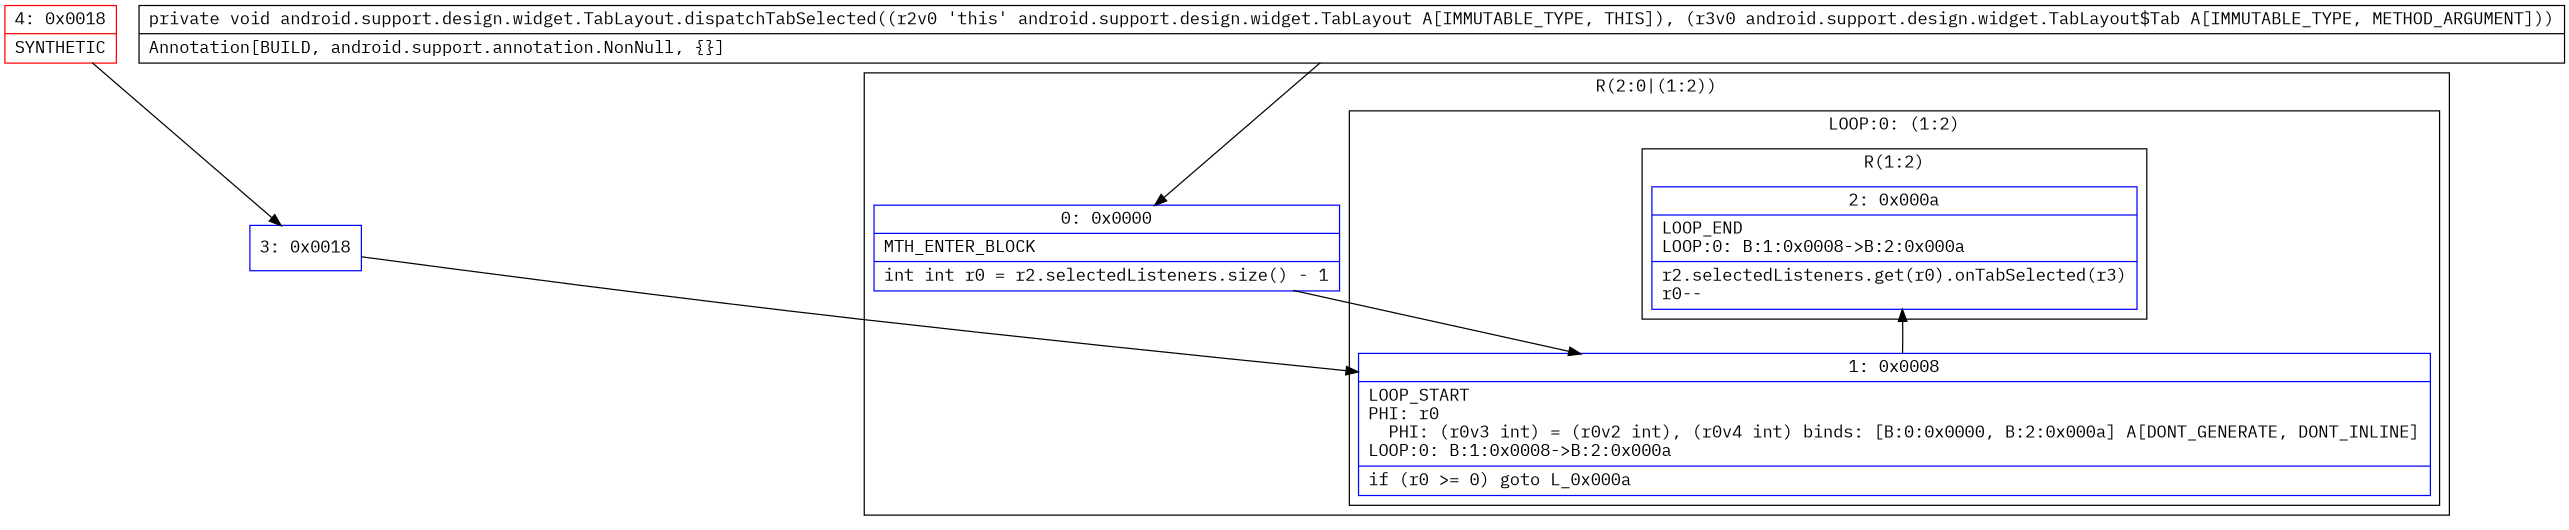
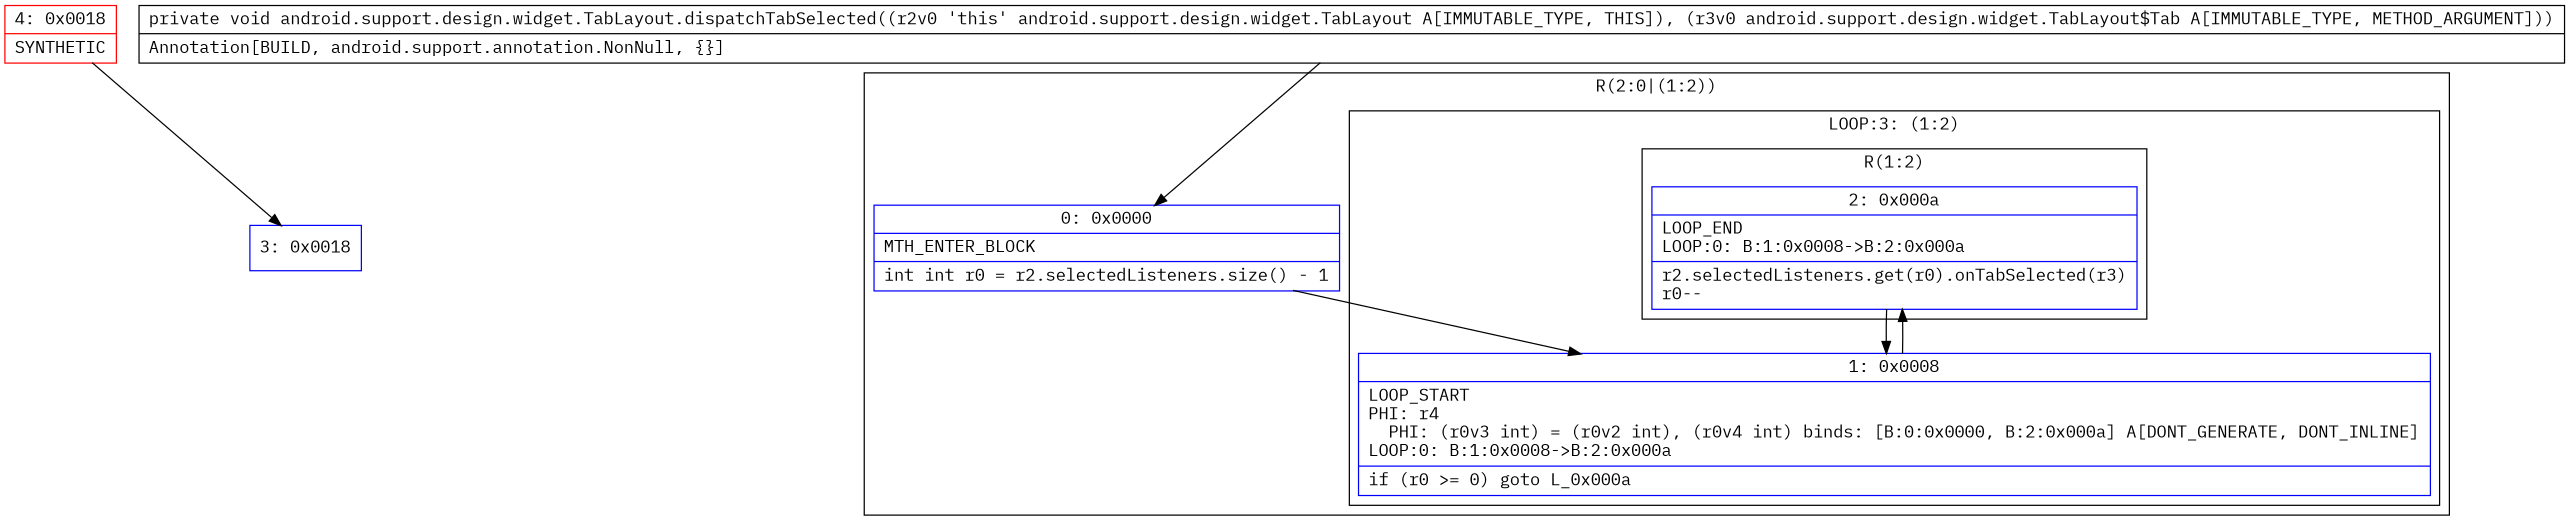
(1894, 125) -> (1894, 125)
(853, 318) -> (1886, 327)
(1409, 414) -> (1409, 414)
